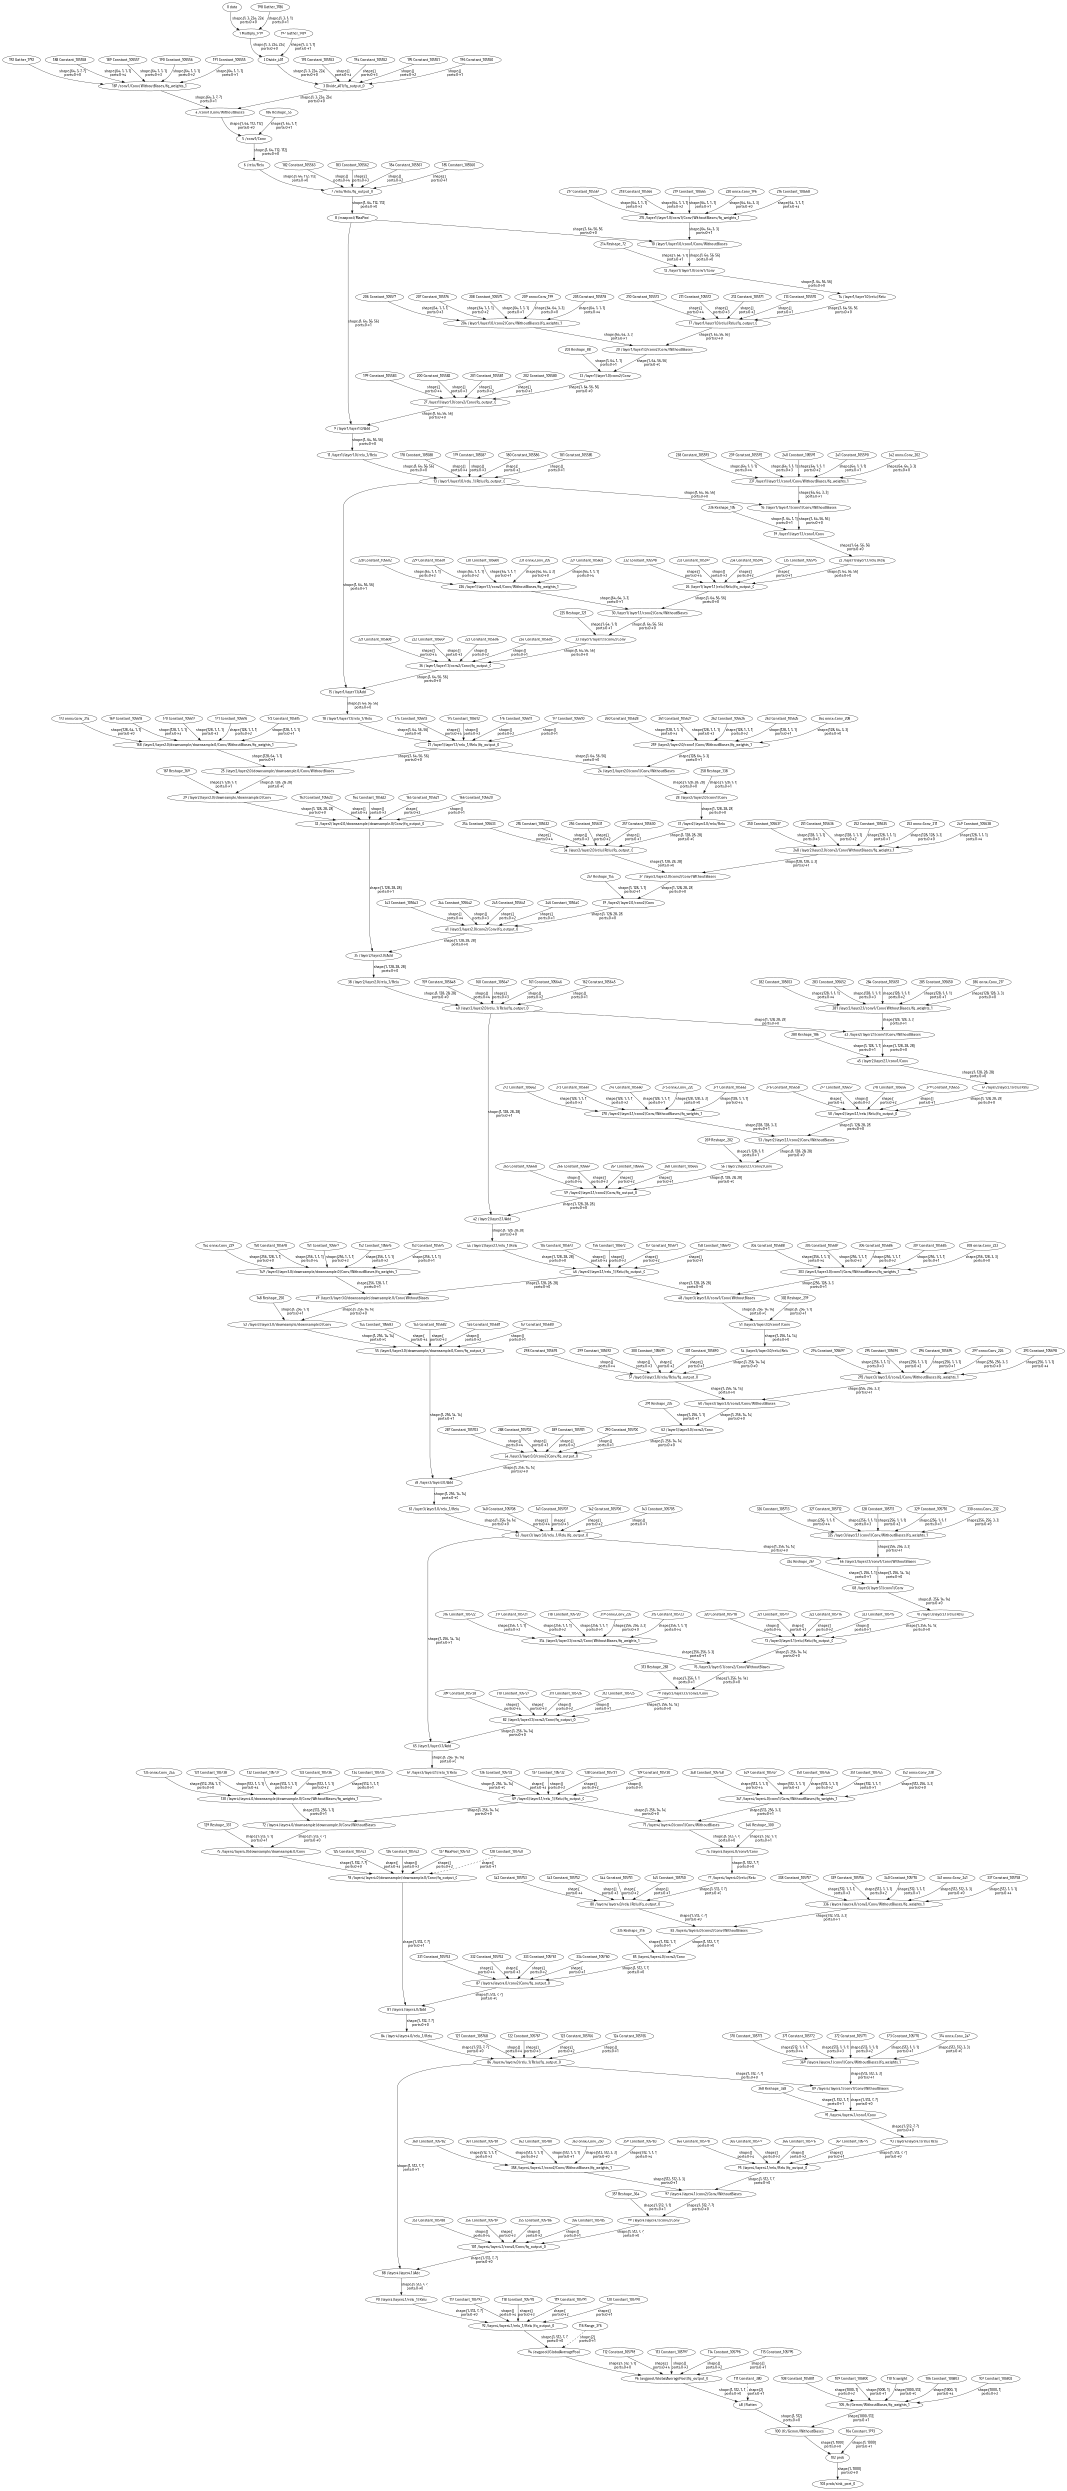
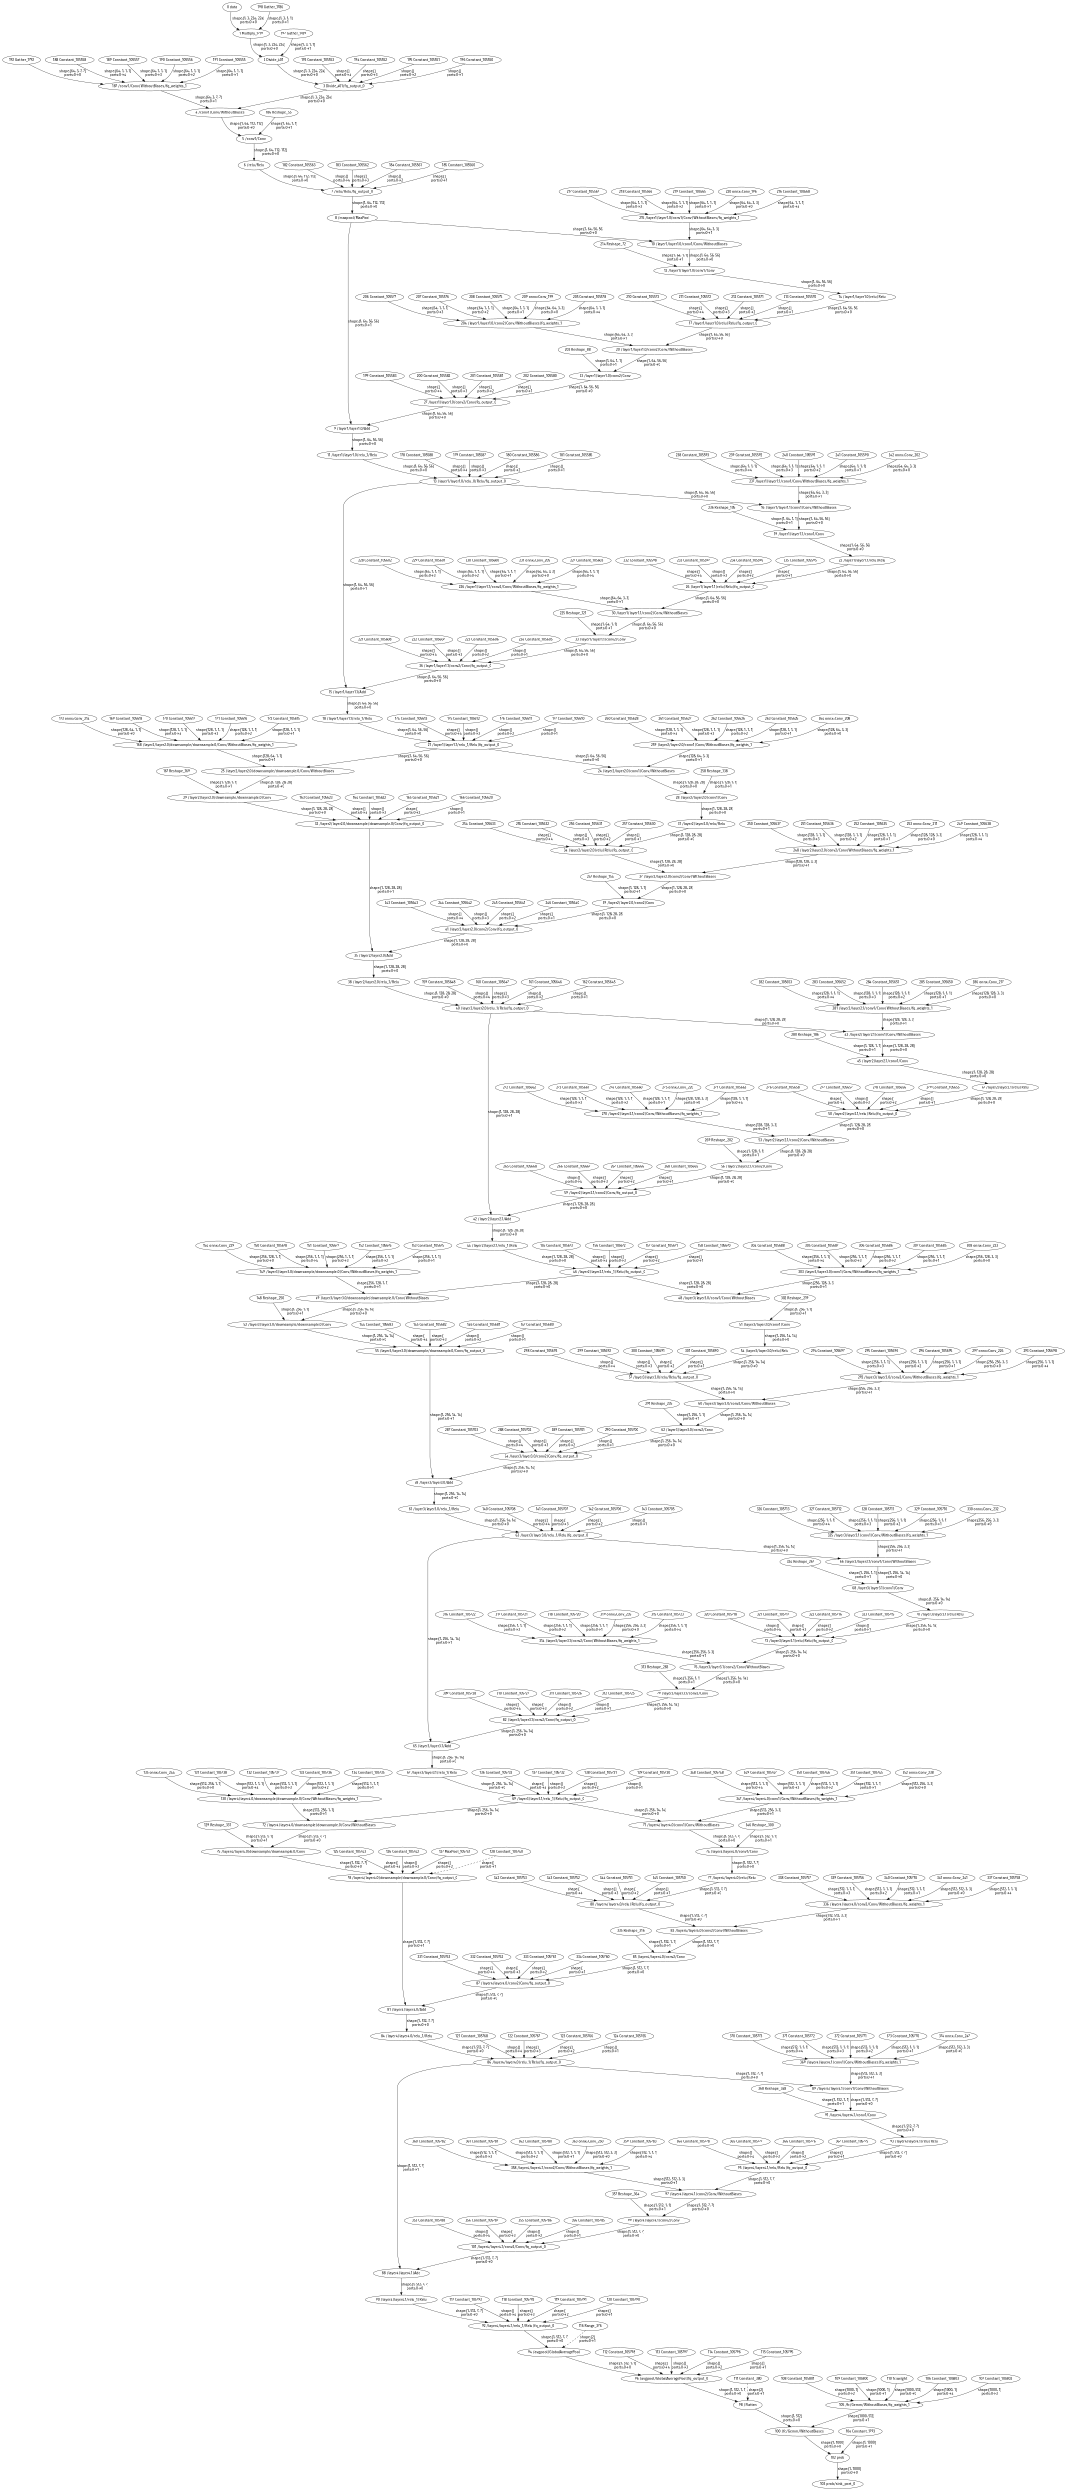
(470, 482) -> (470, 482)
(736, 1312) -> none
(748, 2405) -> (748, 2405)
